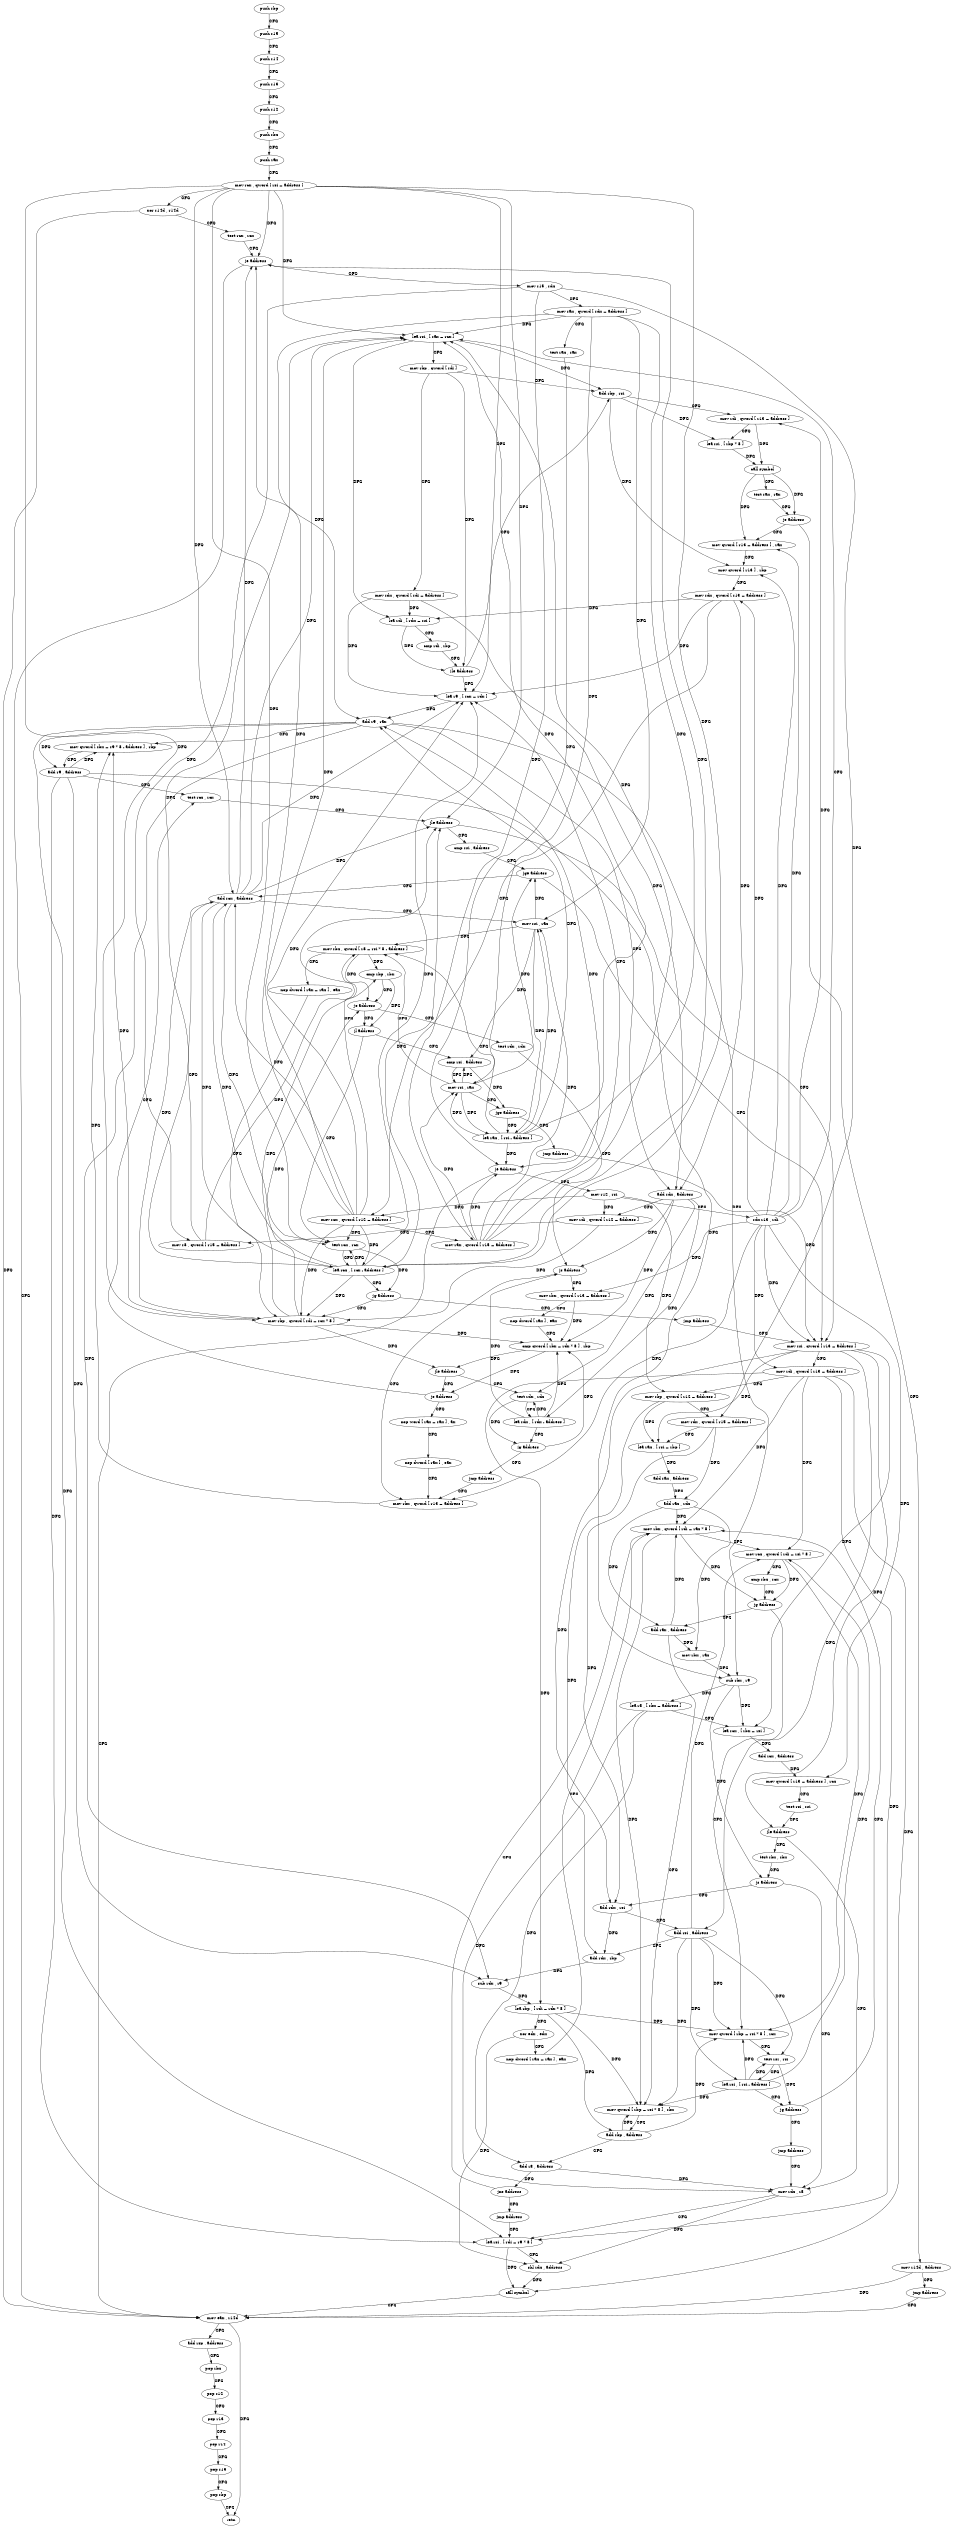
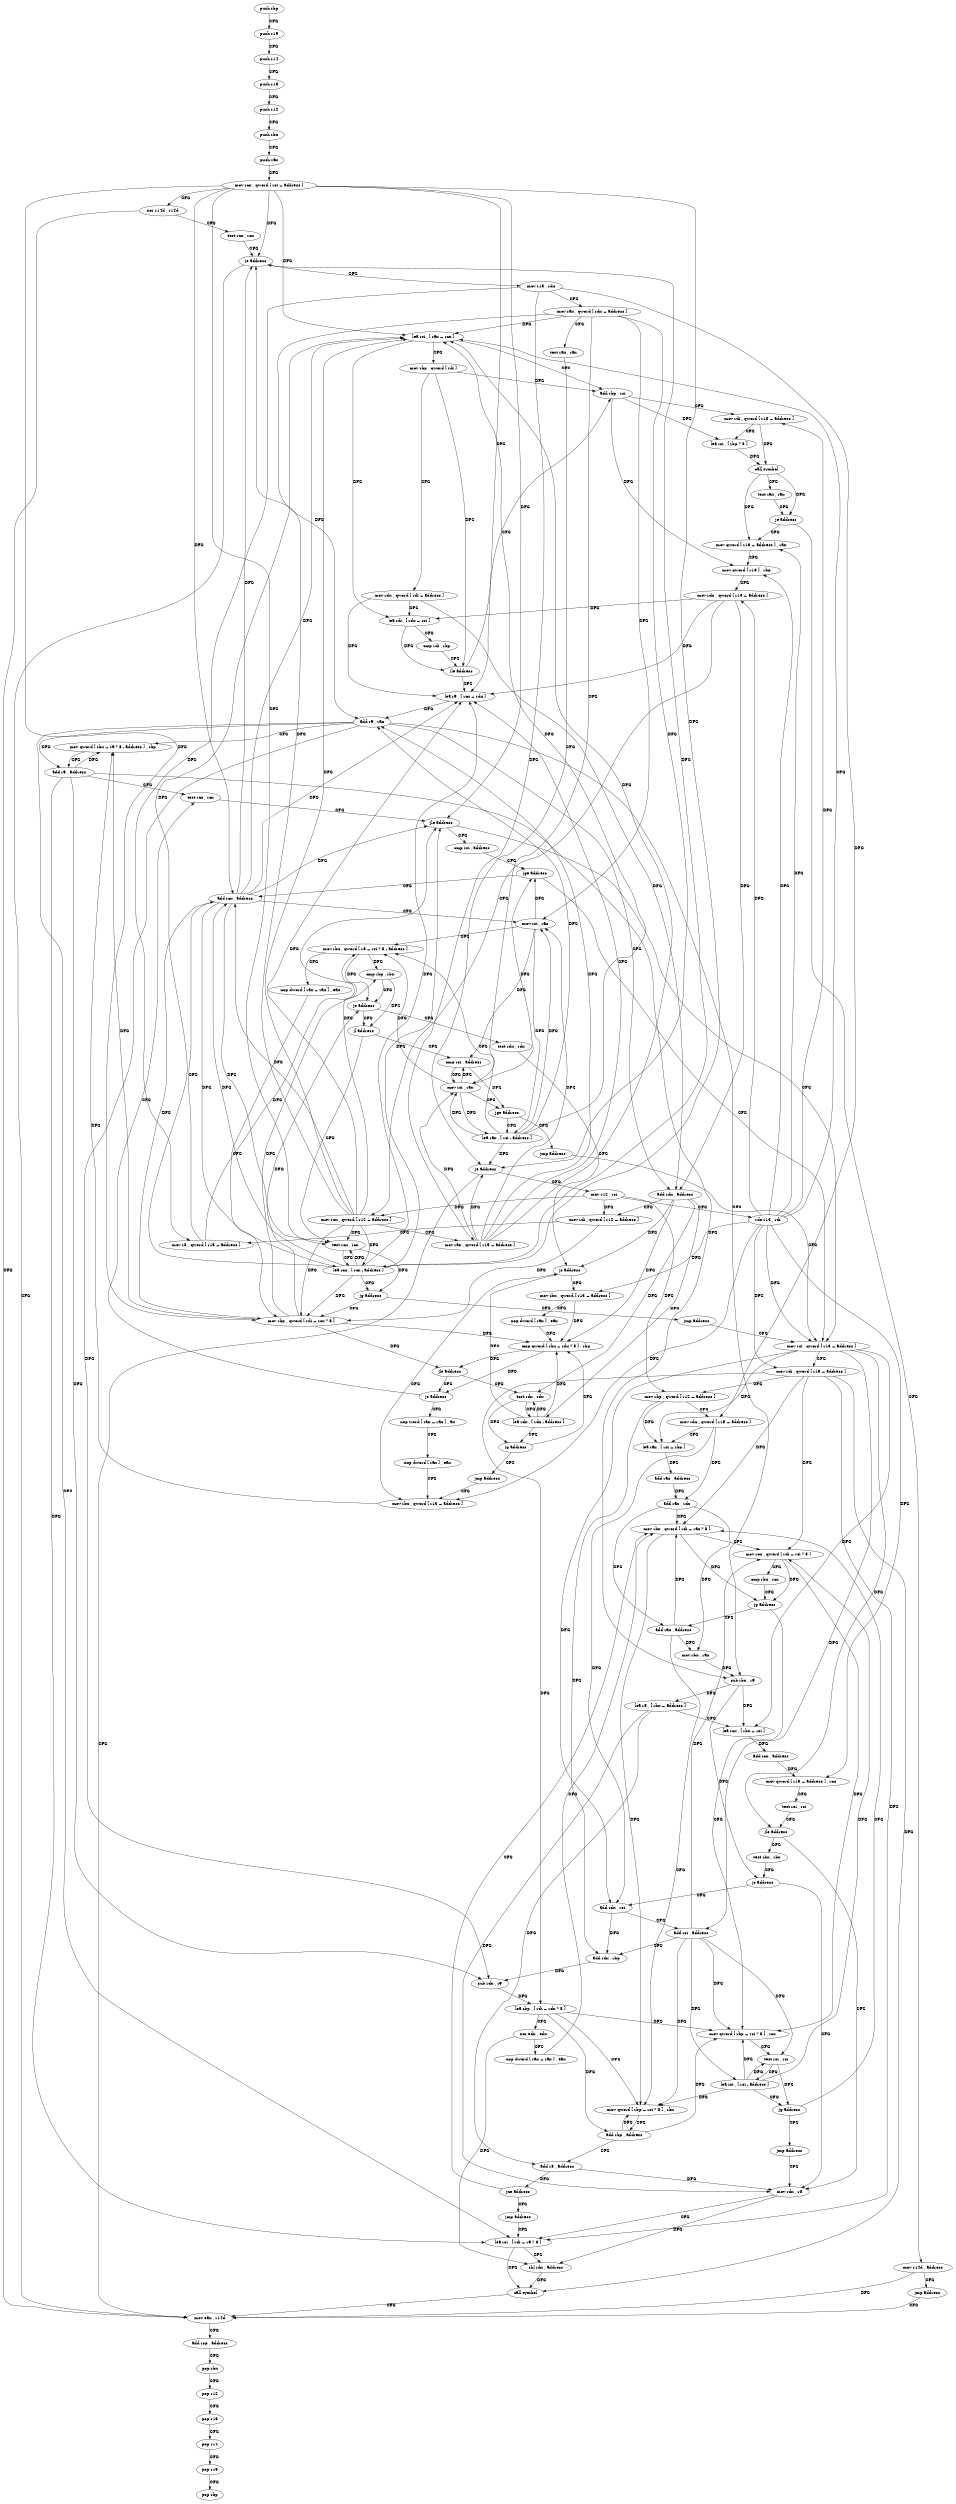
(231, 2520) -> none
